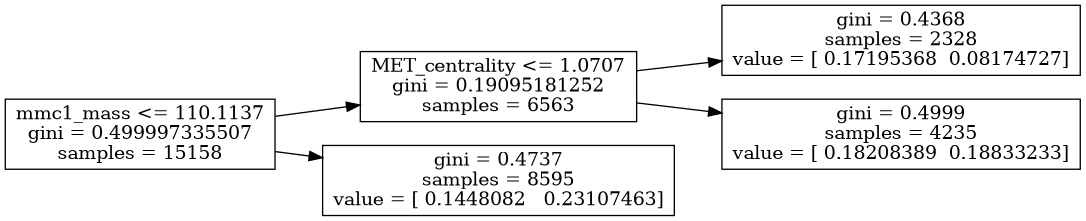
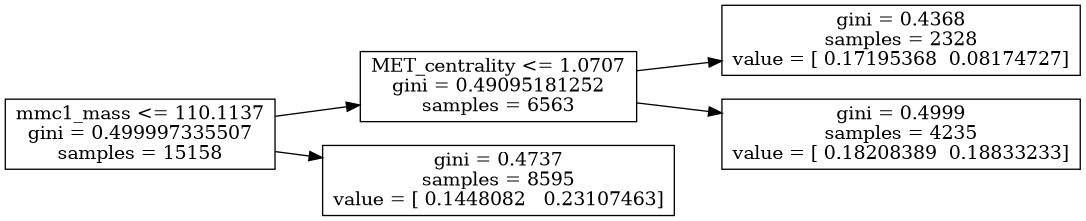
(498, 87) -> (498, 87)
